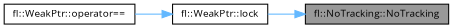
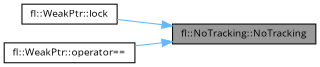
(148, 14) -> (149, 44)
